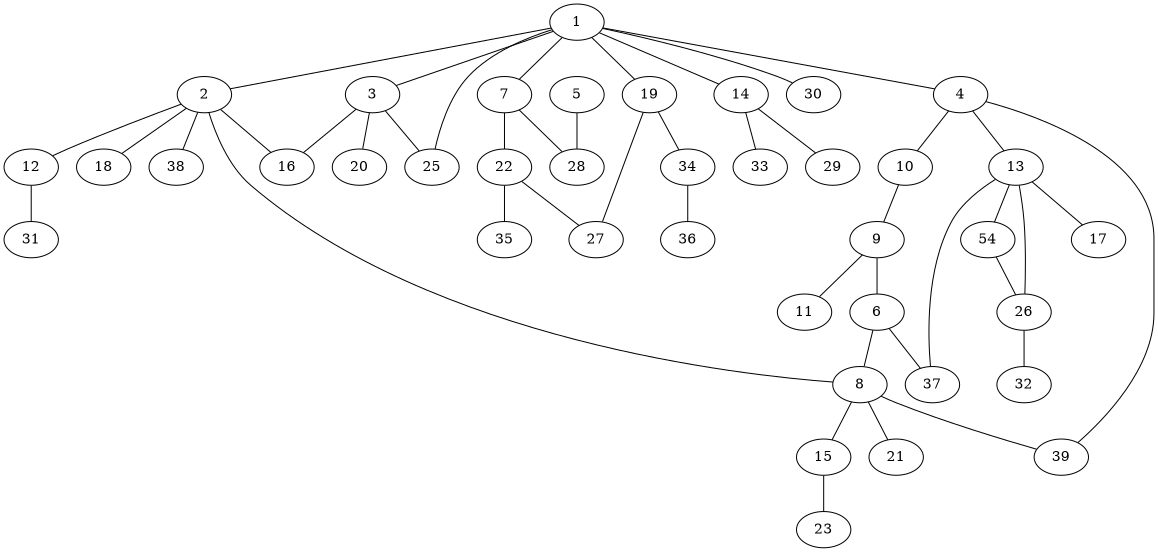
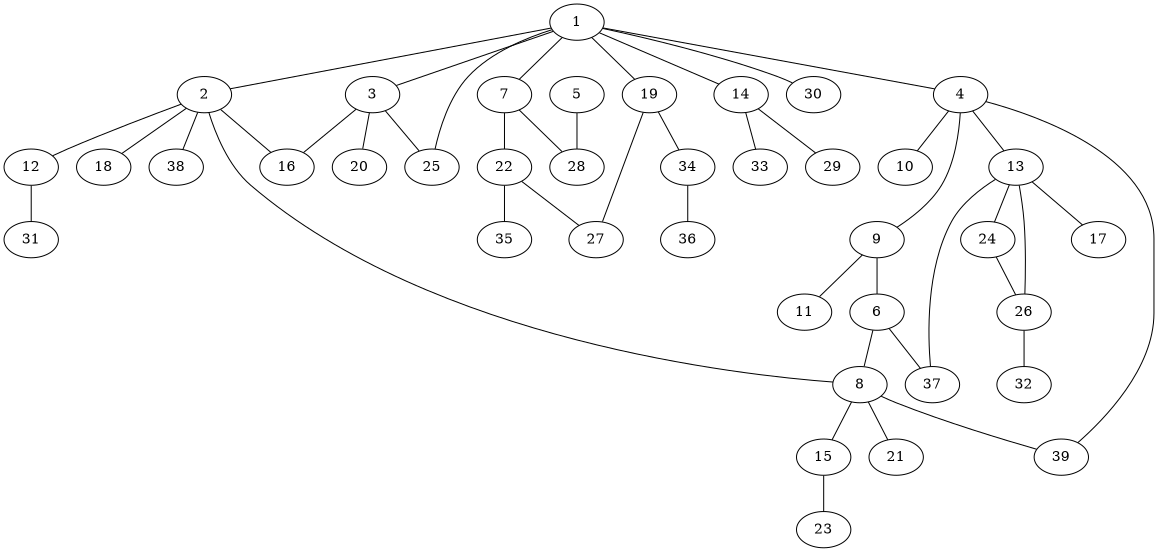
(891, 203) -> (945, 179)
(988, 240) -> (988, 240)
